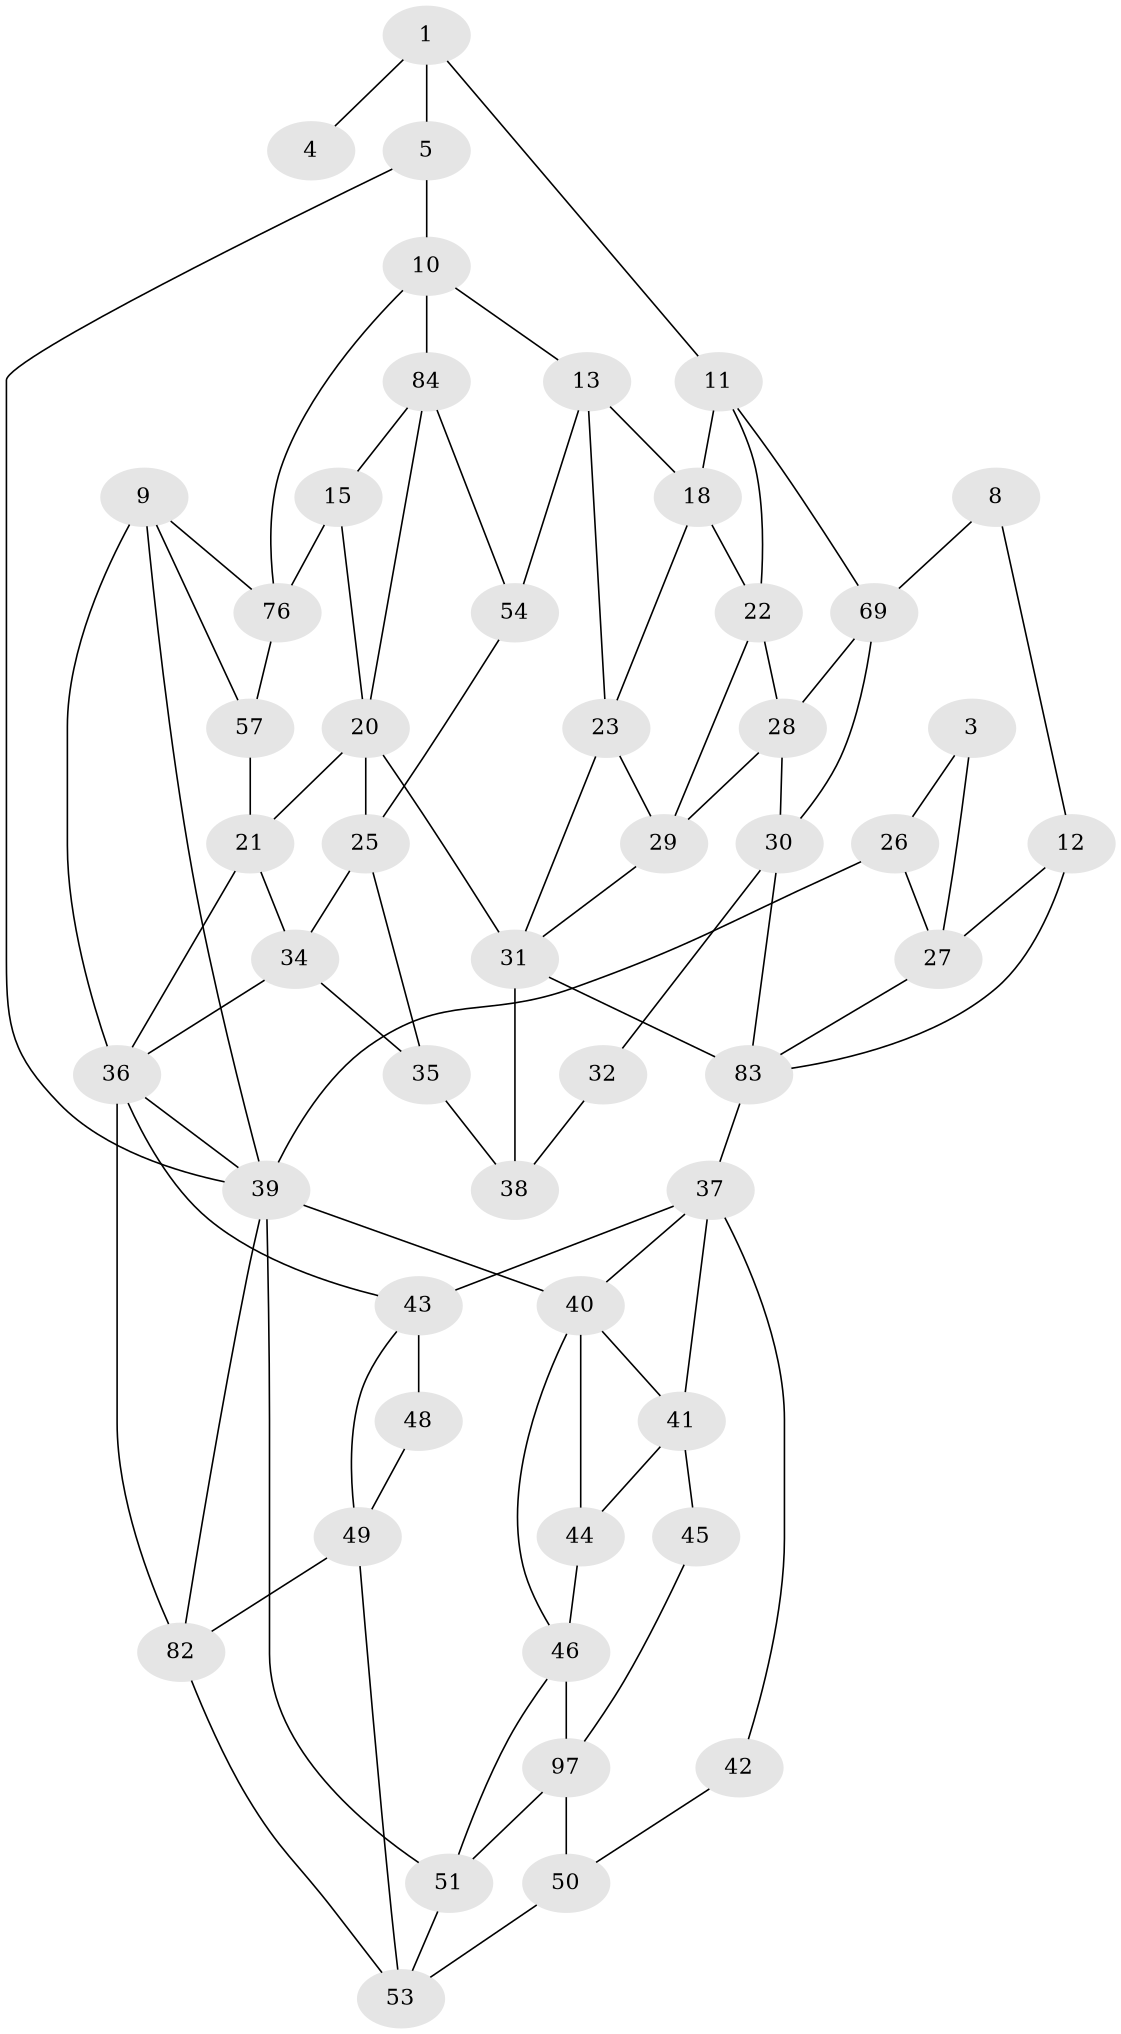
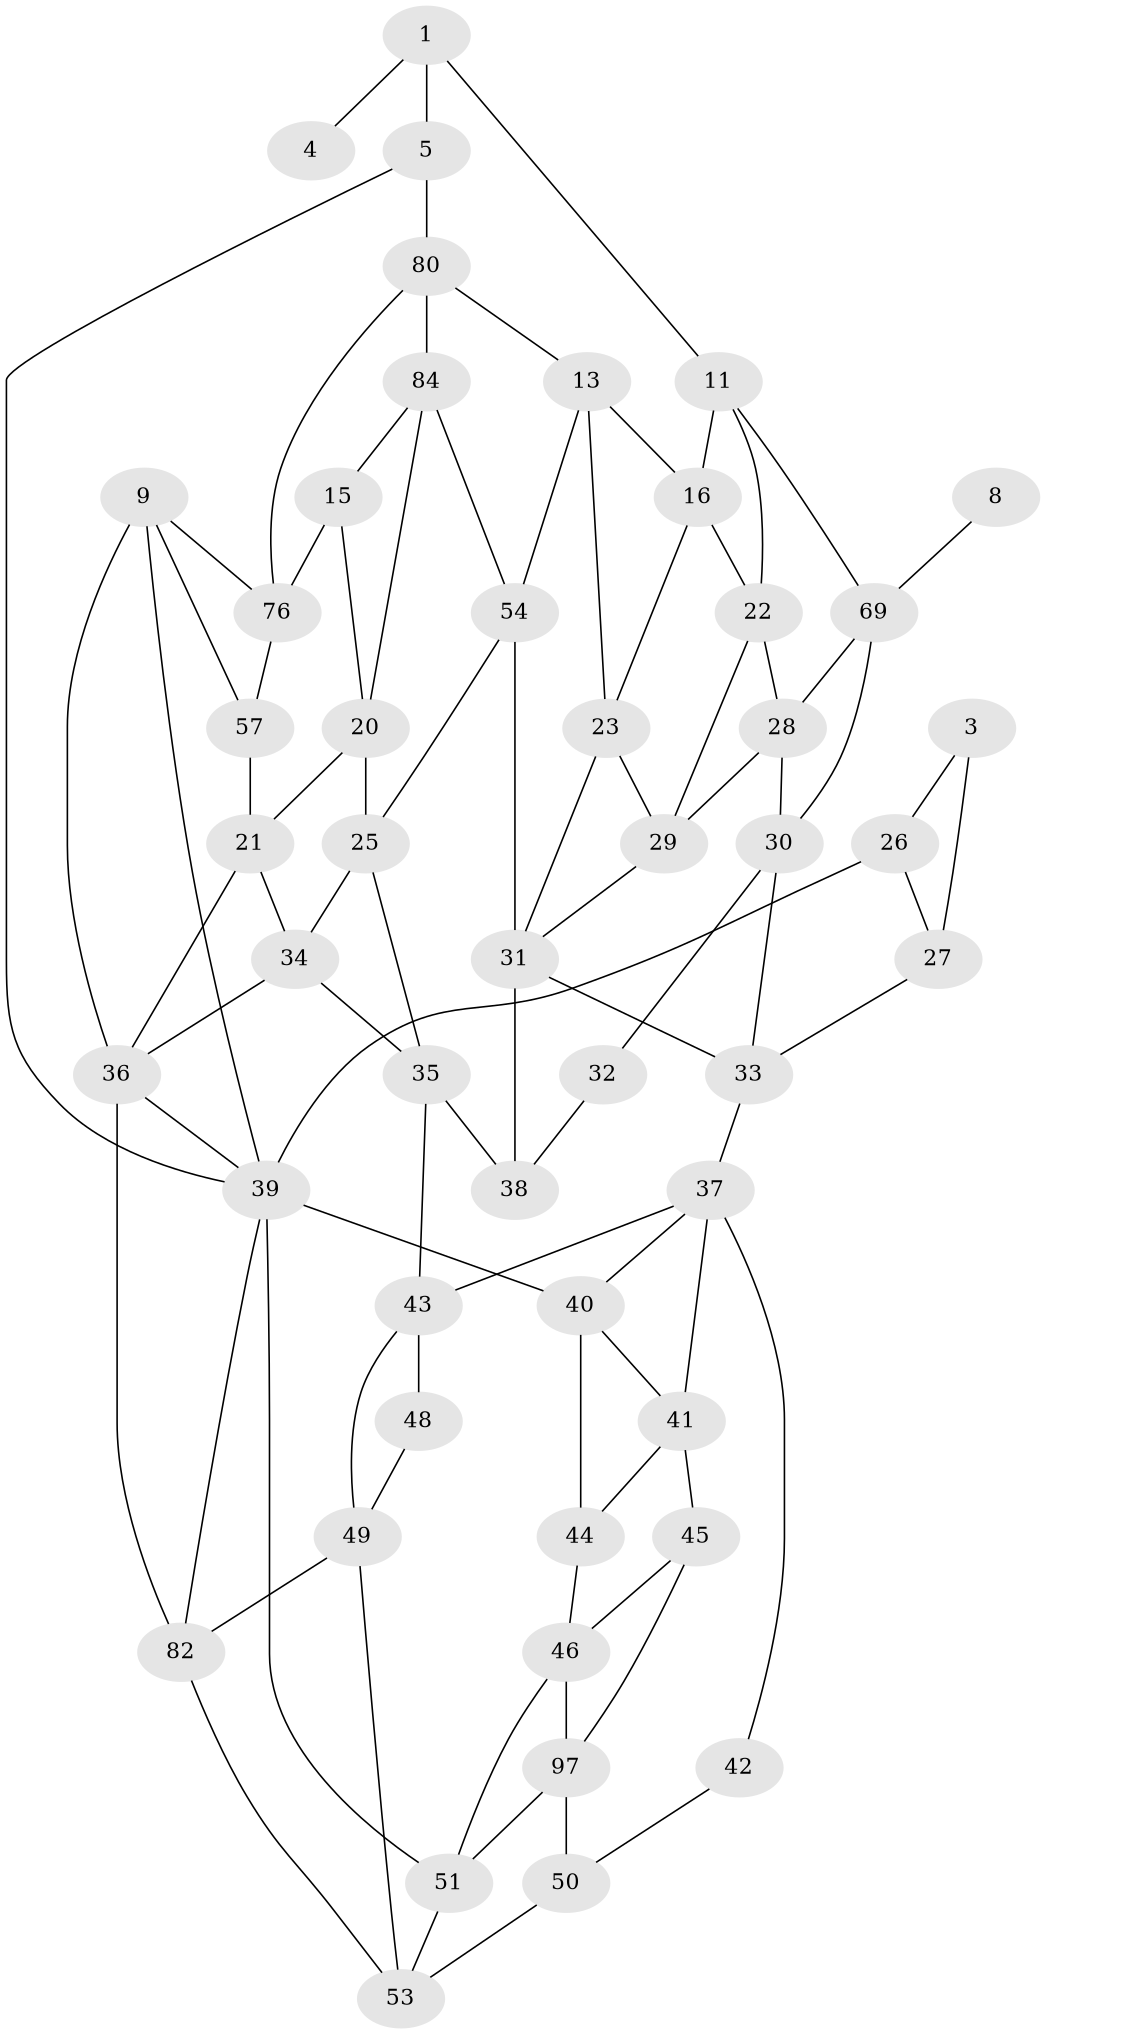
(427, 266) -> (427, 266)
(698, 497) -> (698, 497)
(442, 843) -> (515, 786)
(1072, 844) -> none
(749, 1075) -> (749, 1075)
(227, 1233) -> (423, 1190)
(521, 1479) -> (631, 1595)
